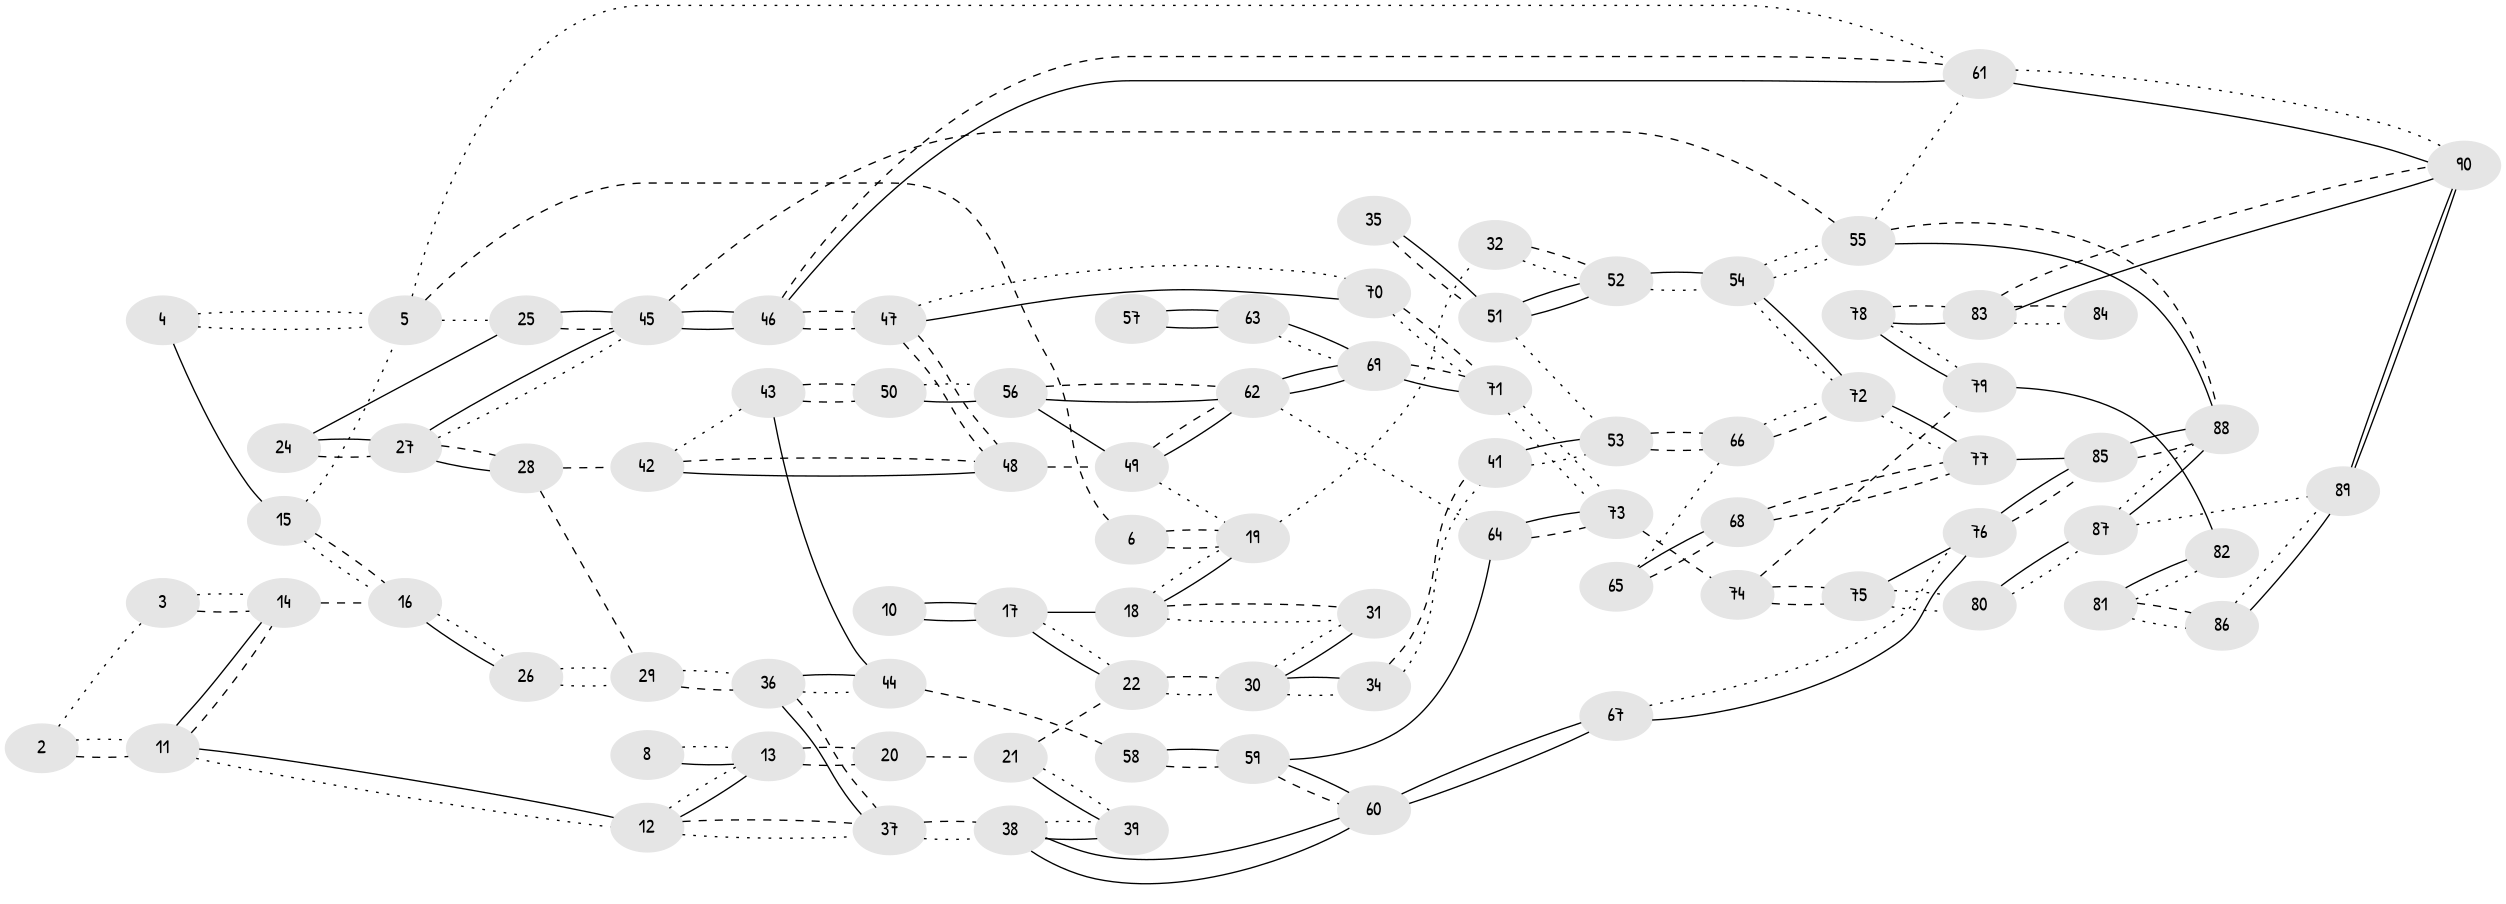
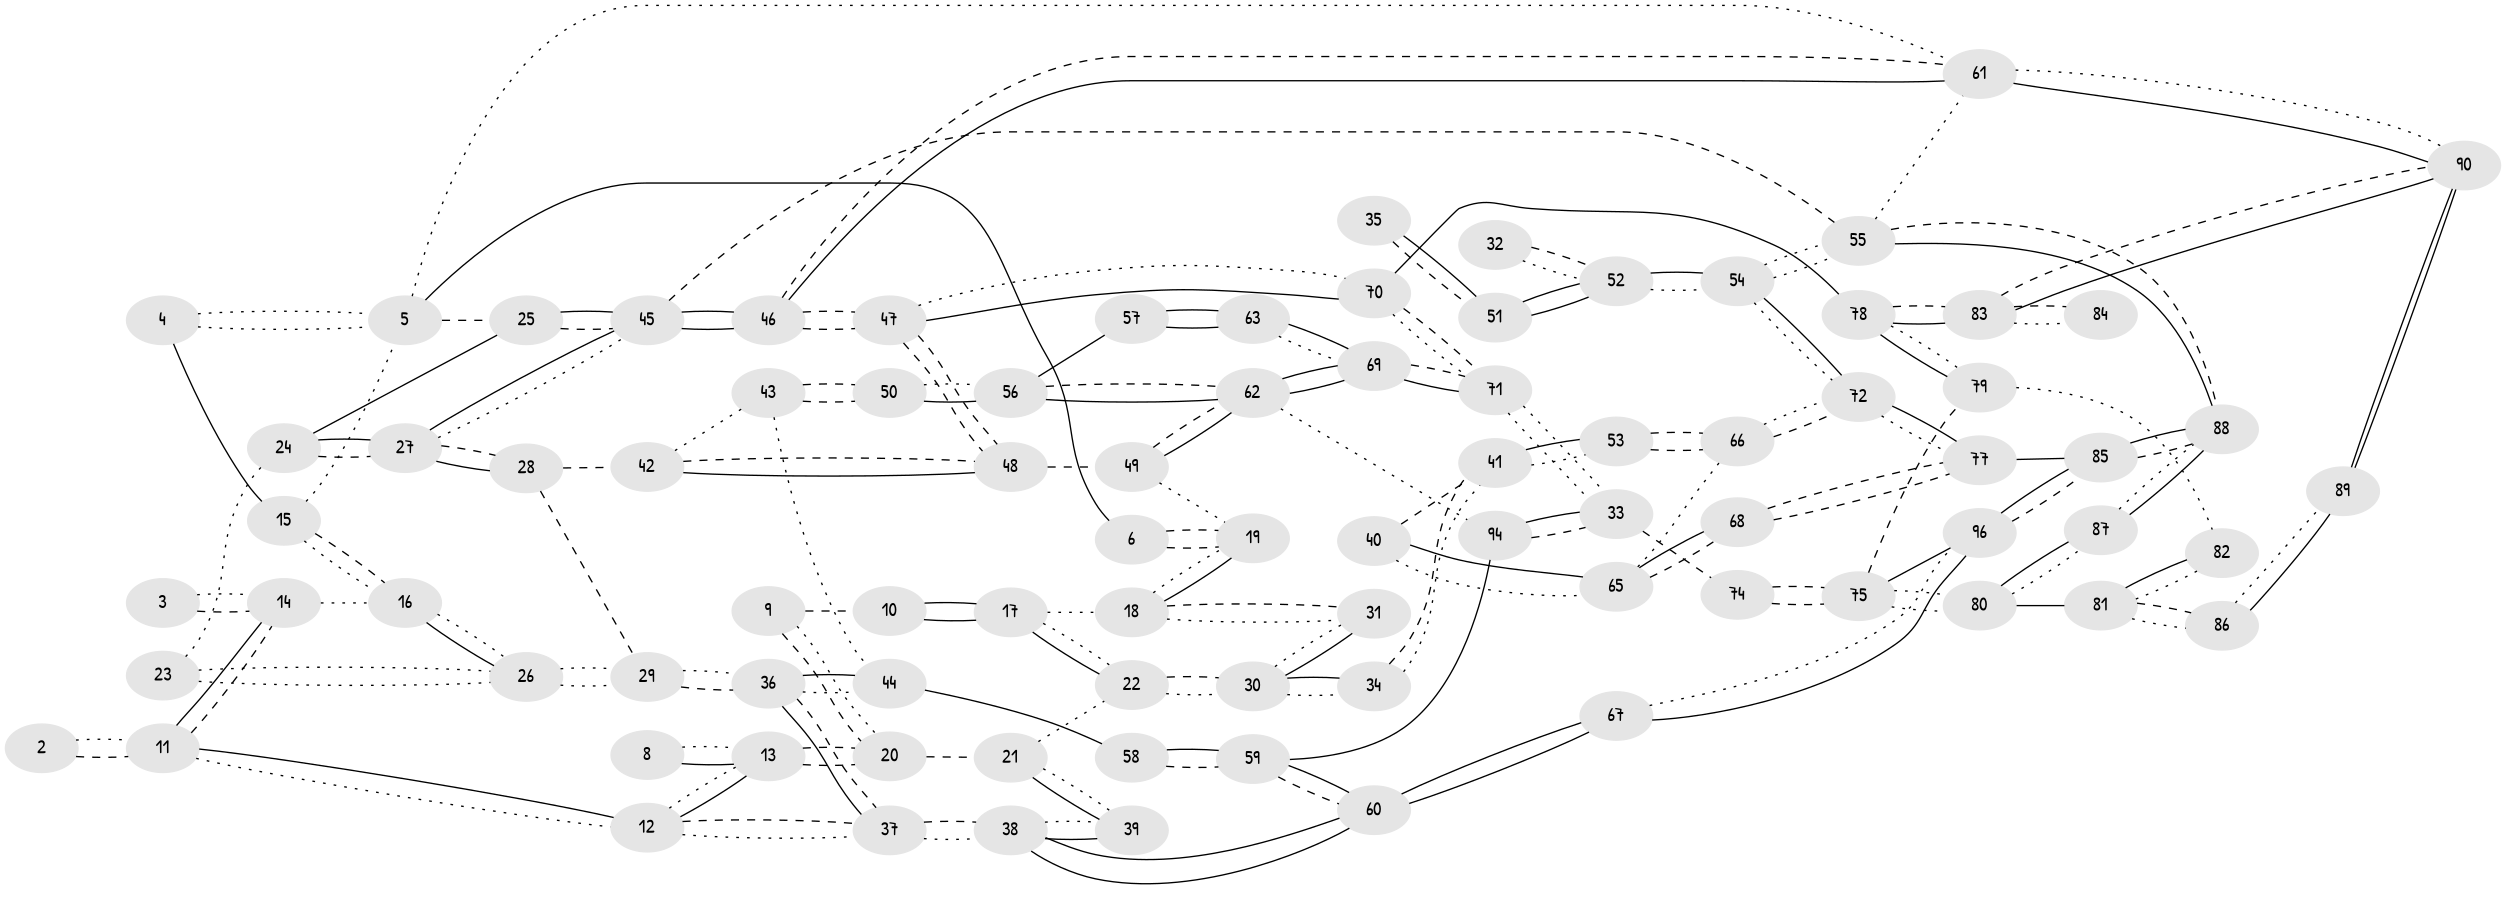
(855, 183) -> (855, 183)
none -> (1614, 212)
(466, 320) -> (466, 320)
(1556, 379) -> none
(1403, 412) -> none
(2140, 423) -> (2140, 423)
(1062, 424) -> (1072, 356)
(1859, 491) -> (1901, 499)
(2222, 511) -> none
(1616, 514) -> (1616, 514)
(1980, 533) -> (1980, 533)
(1495, 536) -> (1495, 536)
none -> (1374, 541)
(808, 546) -> (808, 546)
(345, 603) -> (345, 603)
none -> (2040, 606)
none -> (768, 611)
(1071, 612) -> (1071, 612)
(99, 673) -> none
none -> (163, 676)
(1015, 712) -> (1015, 712)
(1071, 721) -> (1071, 721)
